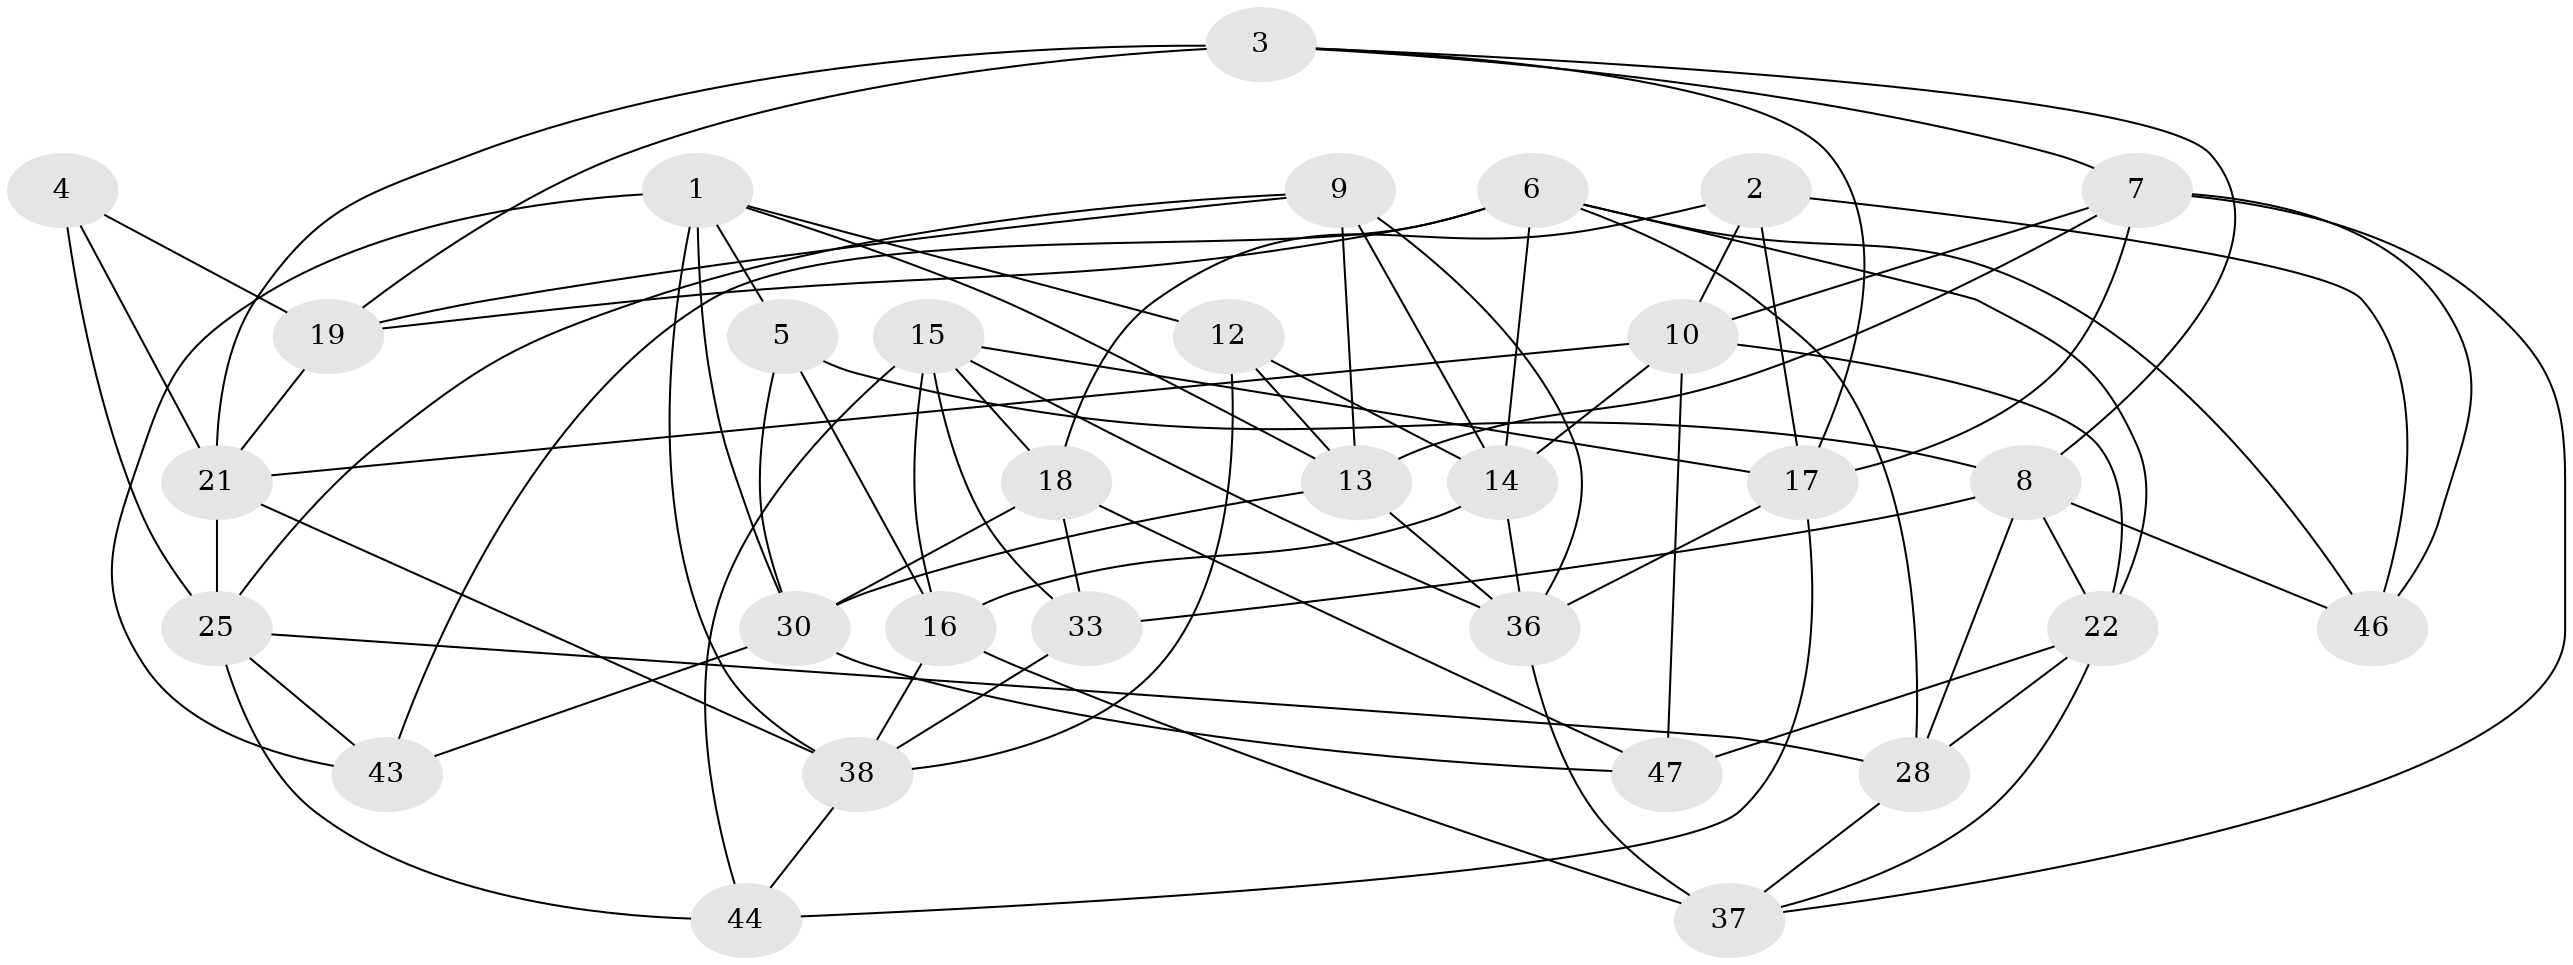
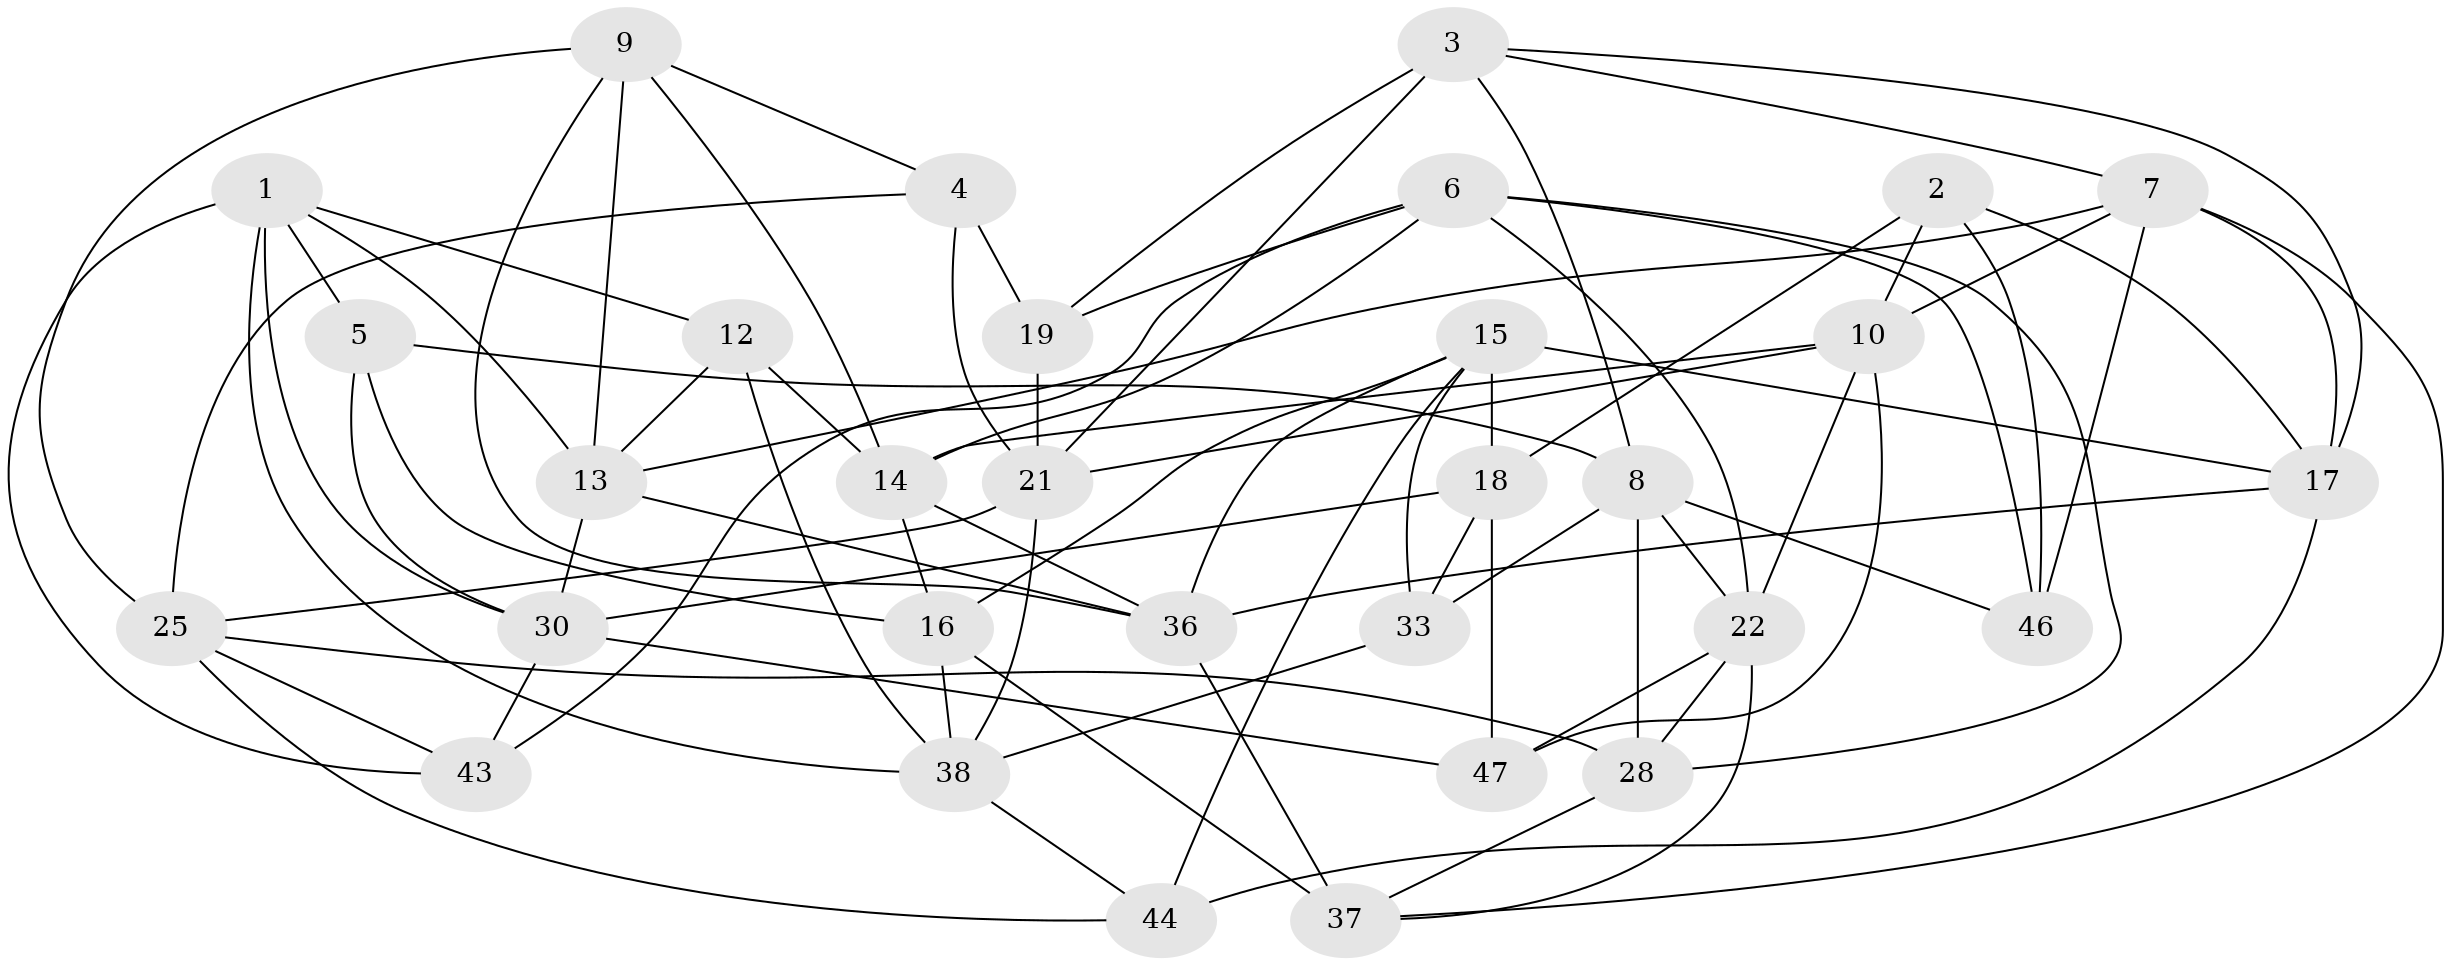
(650, 275) -> (793, 118)
